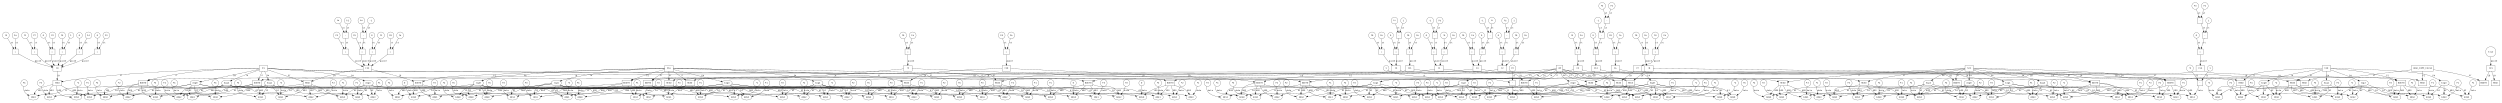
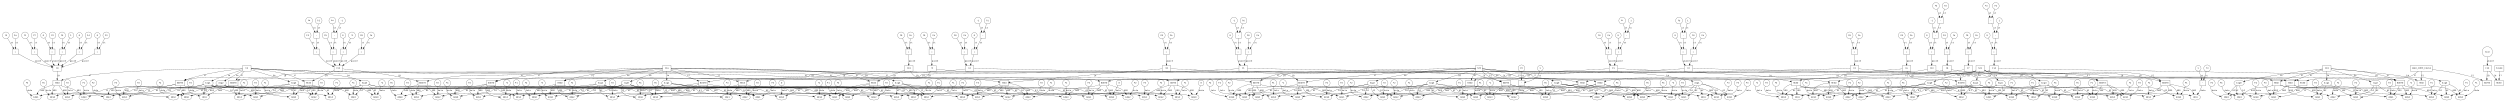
none -> (2499, 68)
